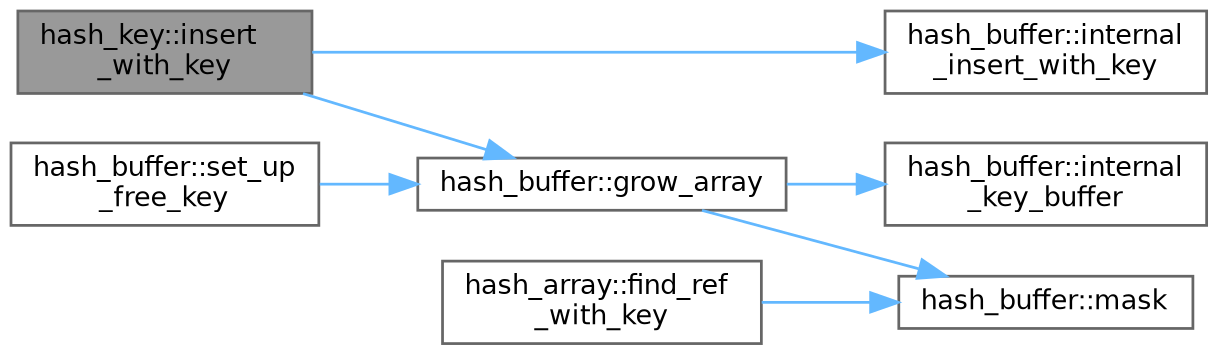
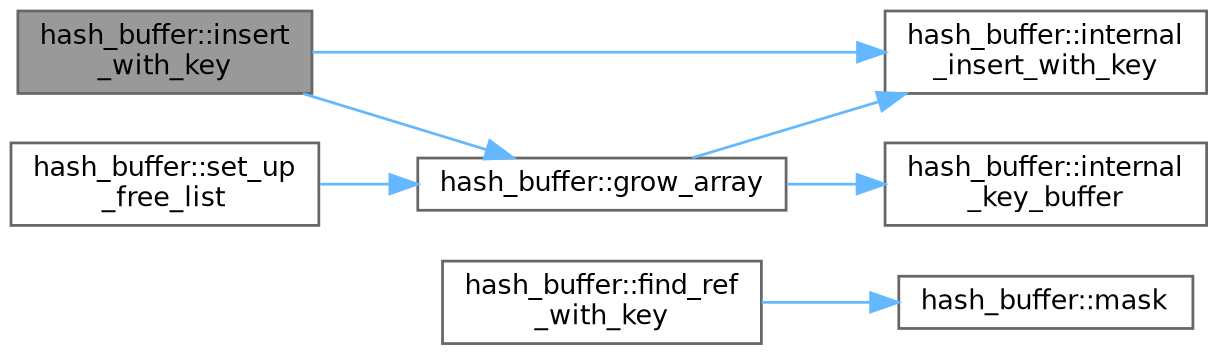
(165, 52) -> (165, 52)
(165, 184) -> (165, 184)
(810, 240) -> (786, 130)
(602, 302) -> (602, 302)
